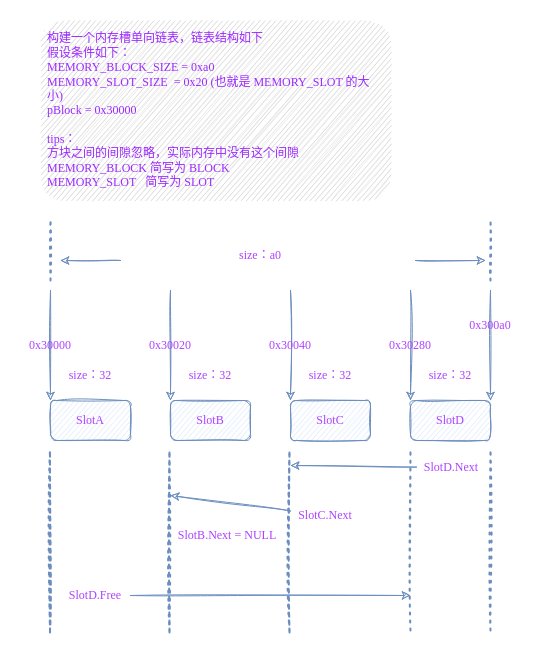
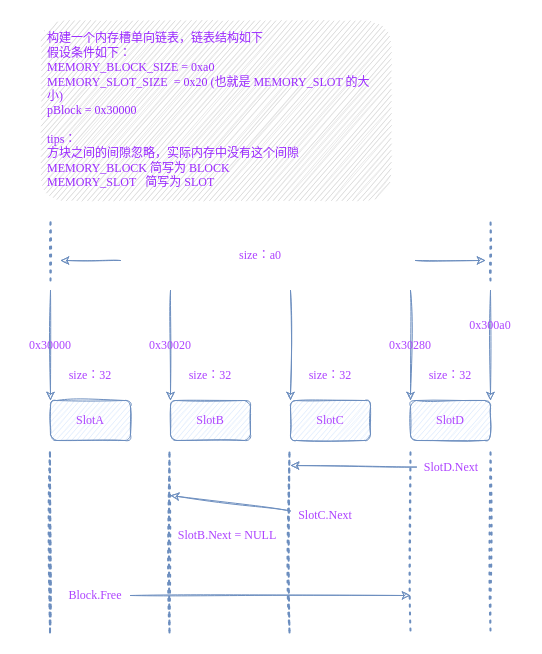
(291, 346) -> none
(96, 596) -> (96, 596)
